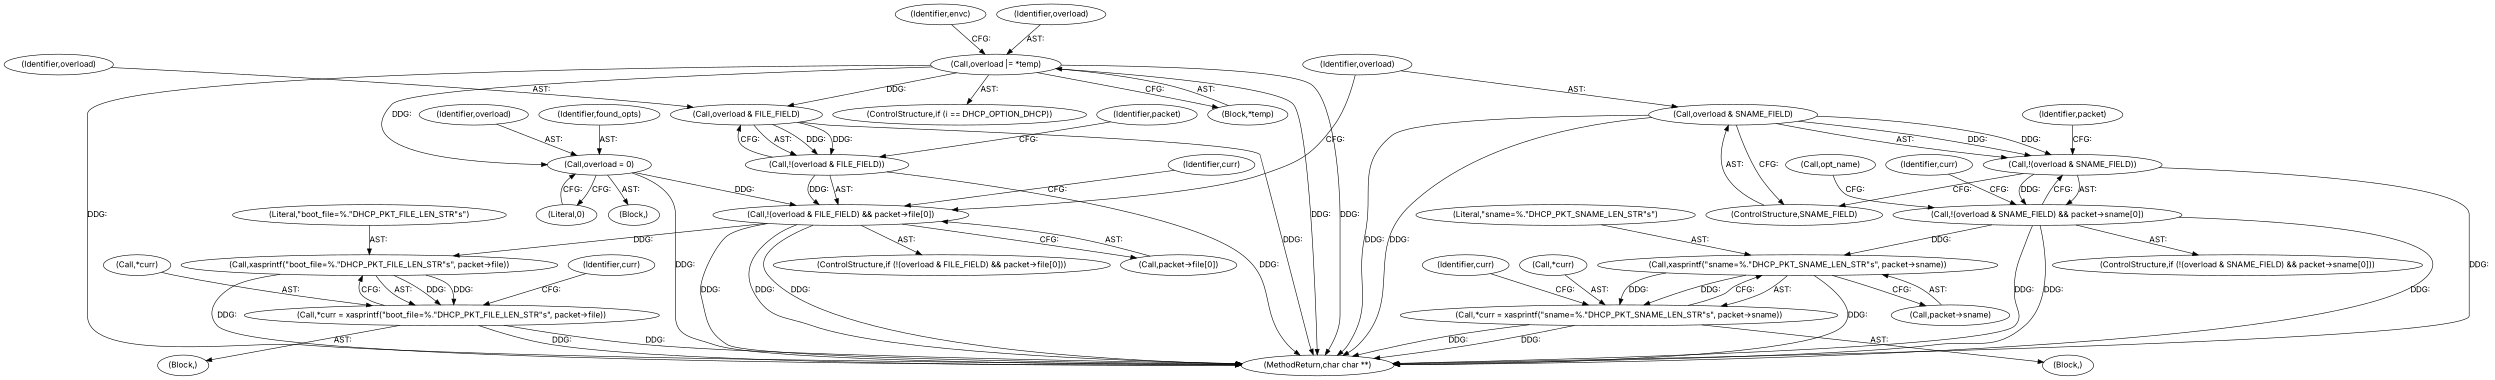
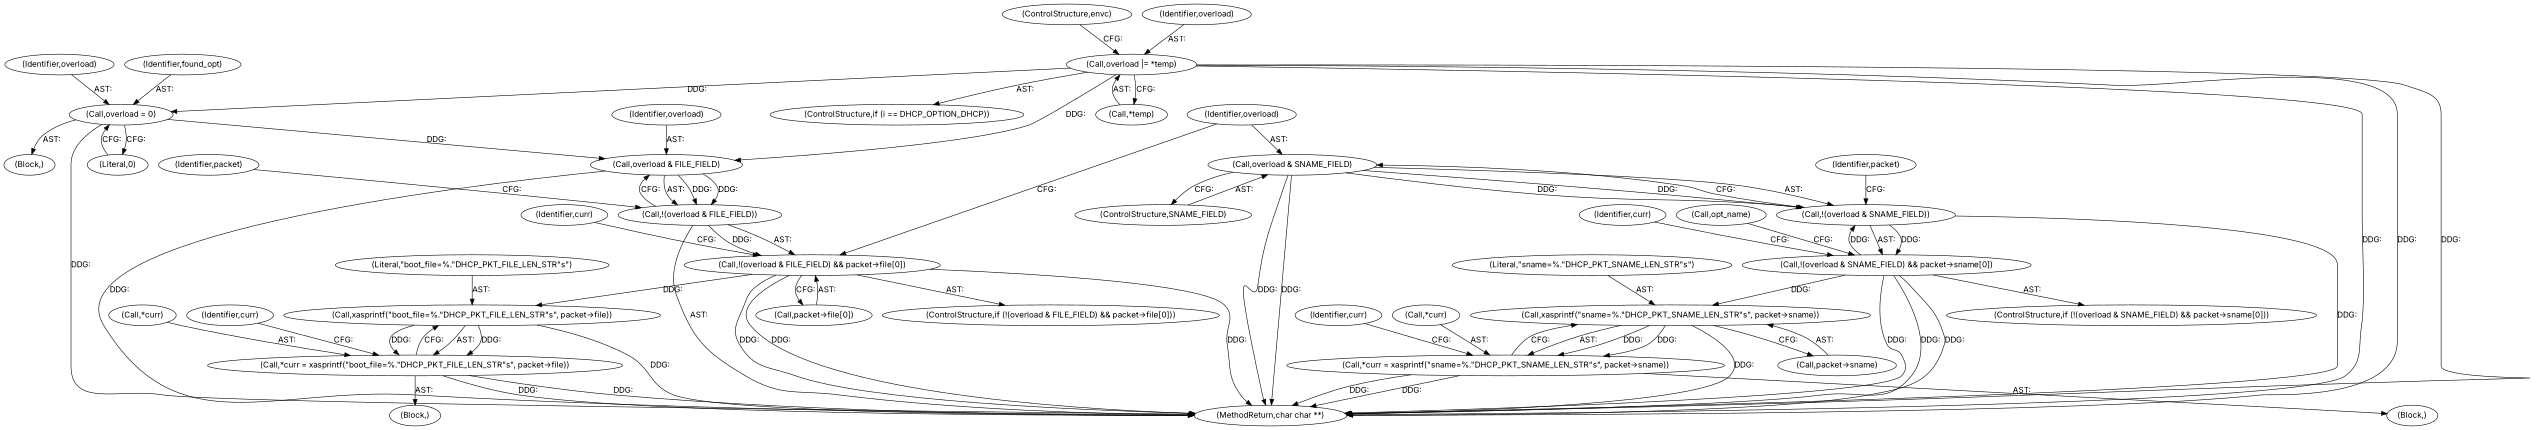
(941, 14) -> (1067, 14)
(599, 115) -> (183, 65)
(1248, 115) -> (1132, 115)
(712, 188) -> (383, 139)
(1934, 189) -> (1657, 182)
(2064, 190) -> (1861, 240)
(1270, 265) -> (700, 315)
